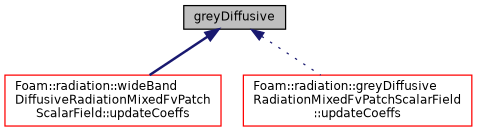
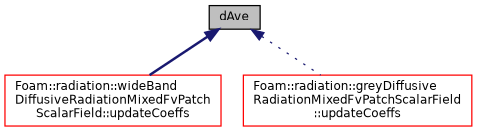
(235, 17) -> (235, 17)
